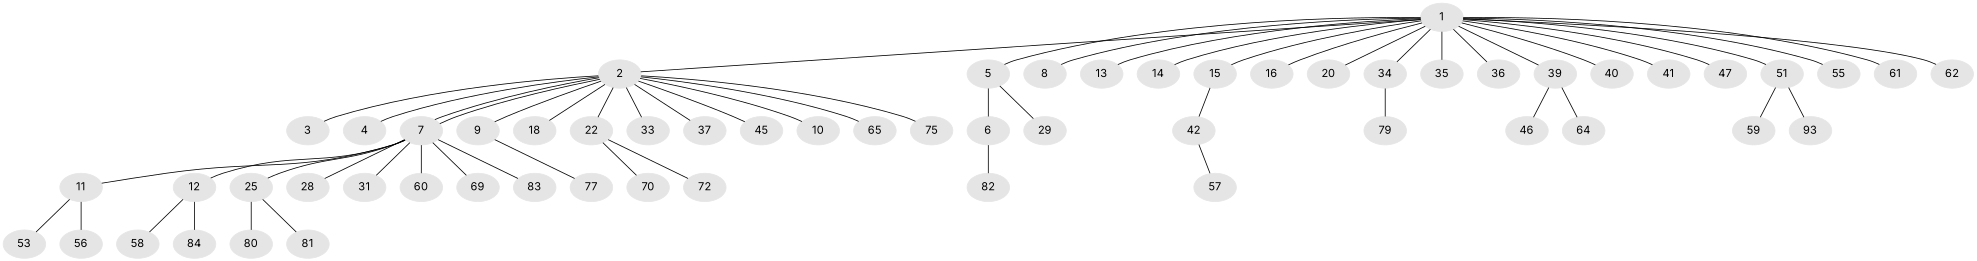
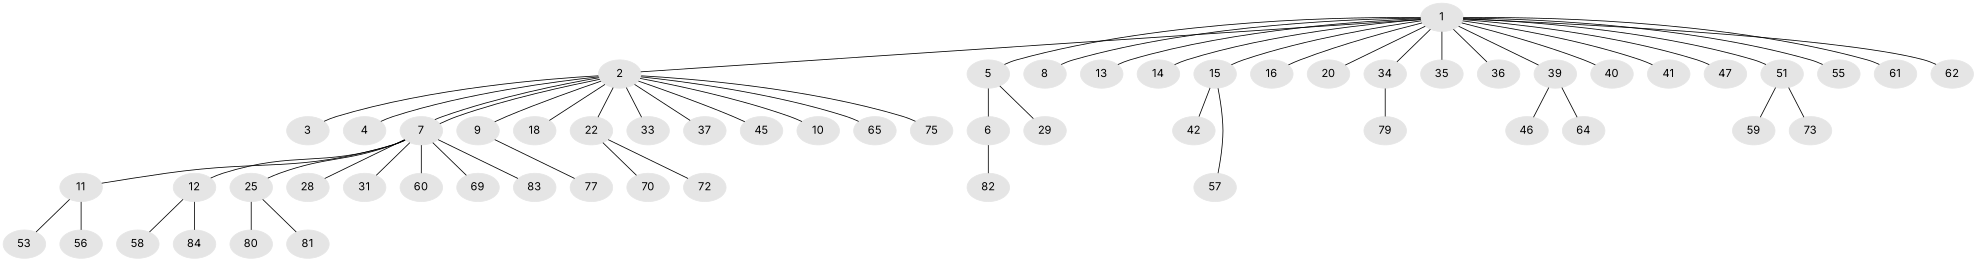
(1810, 131) -> (1810, 131)
(1204, 159) -> (1223, 131)
